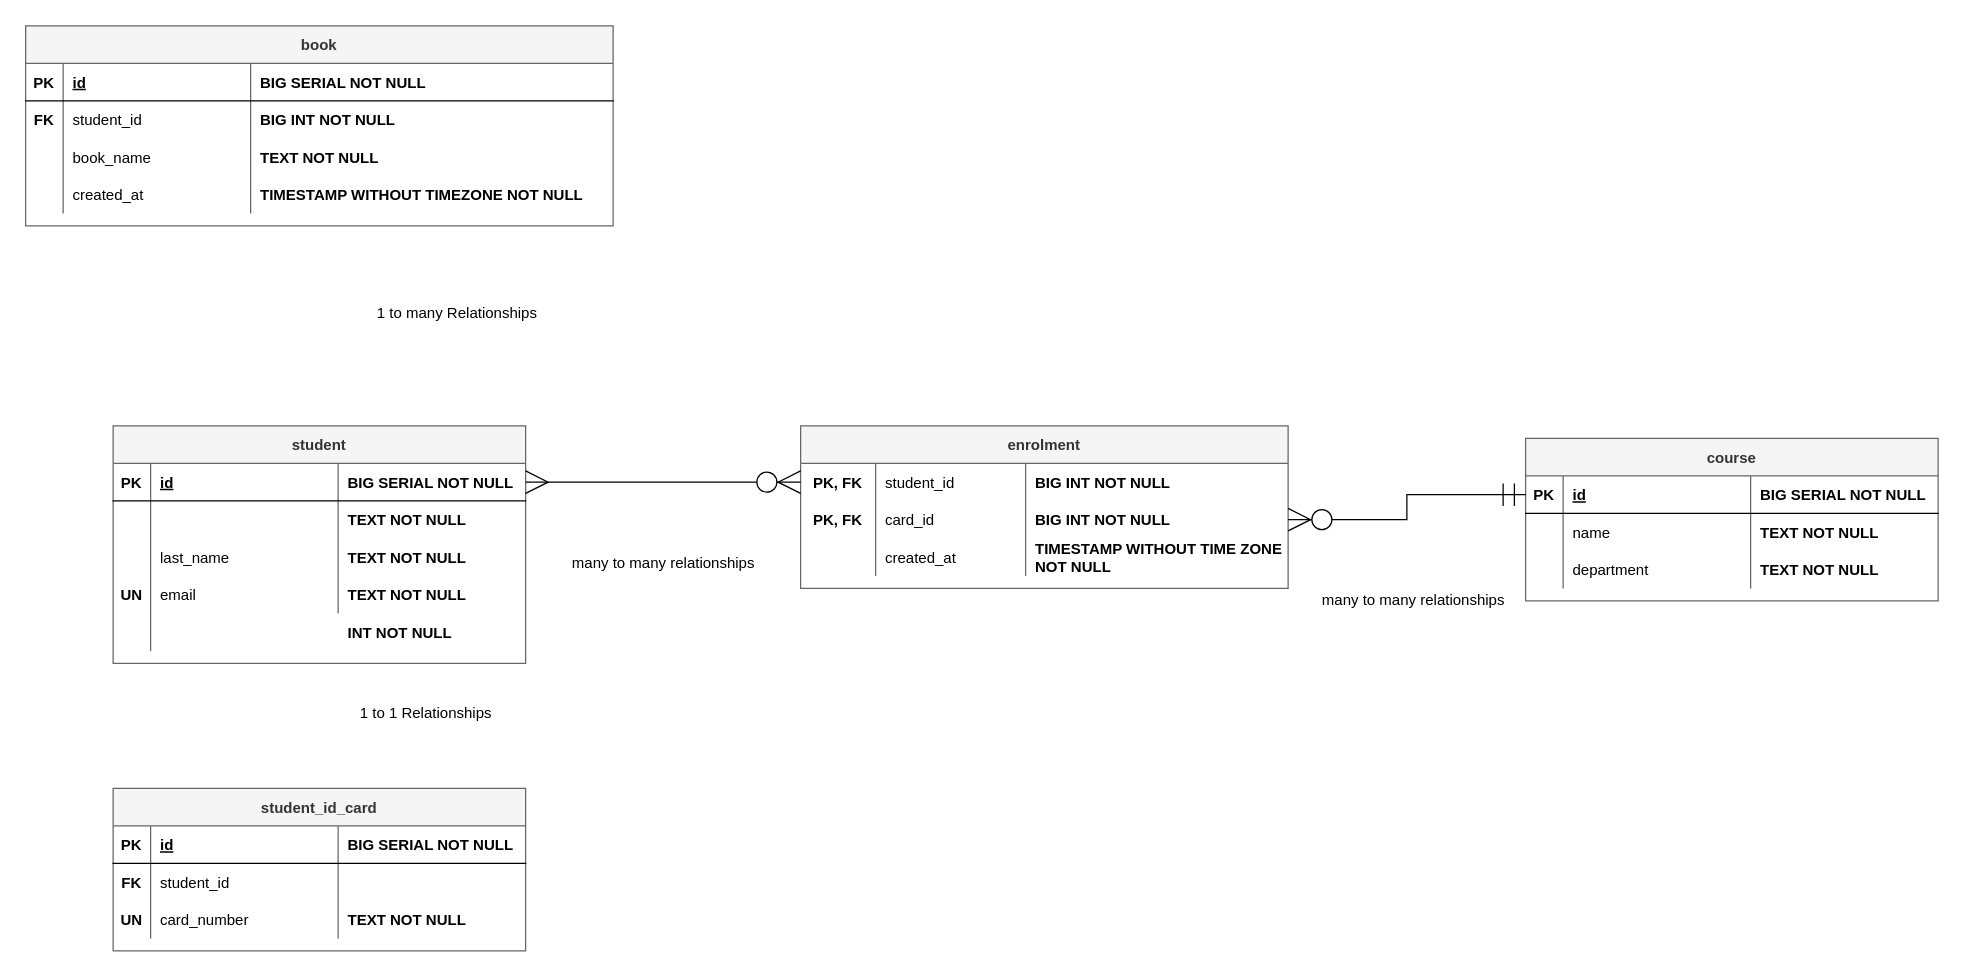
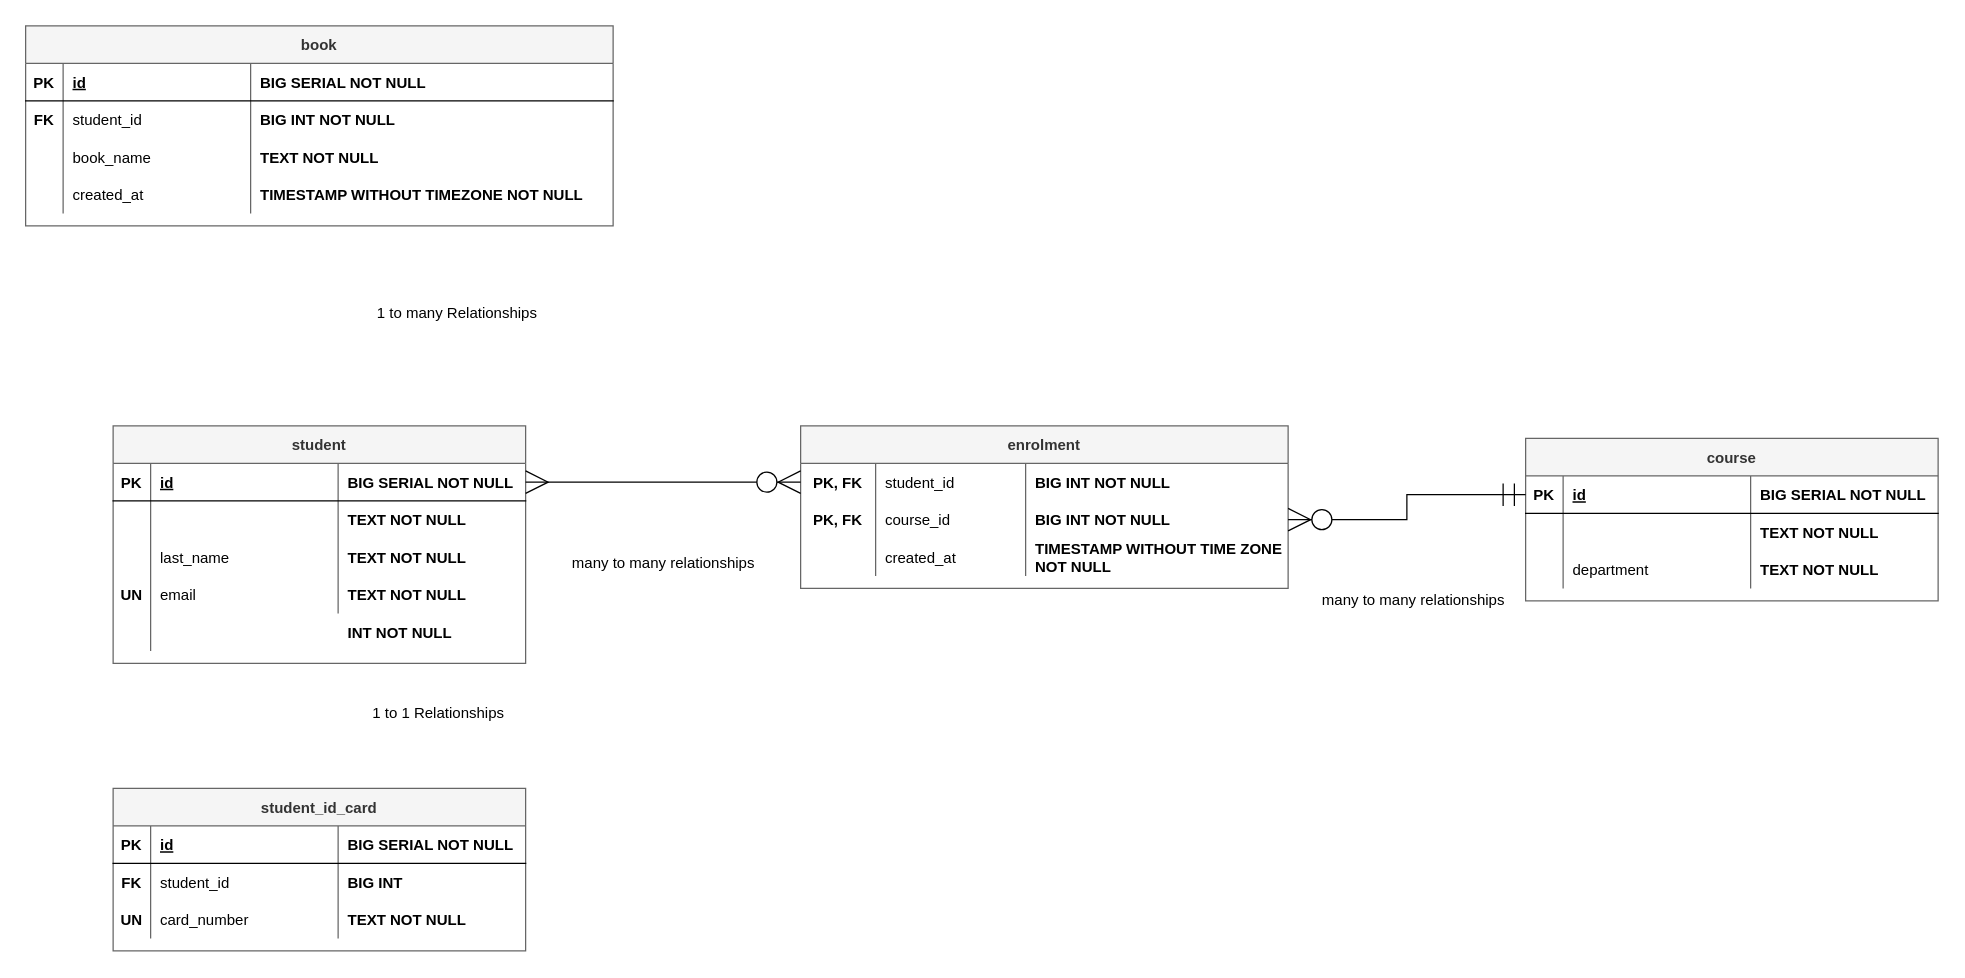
(912, 520) -> (921, 520)
(1657, 532) -> none
(426, 713) -> (438, 713)
none -> (432, 882)
